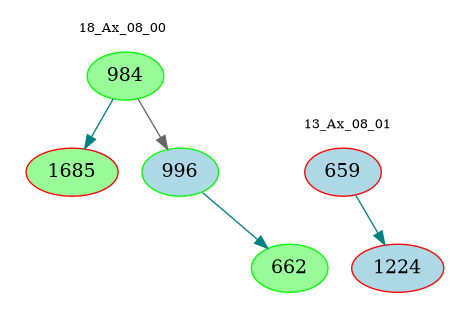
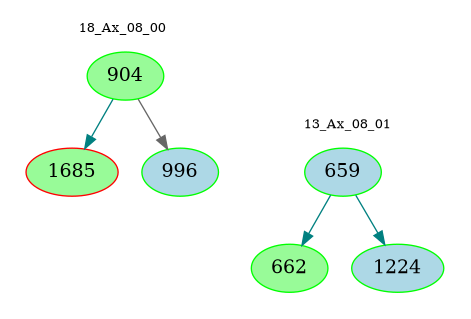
(125, 76) -> (125, 76)
(343, 172) -> (343, 172)
(230, 216) -> (320, 214)
(398, 268) -> (398, 268)
